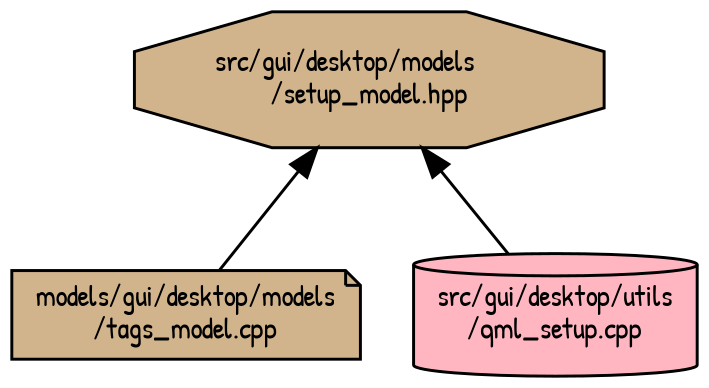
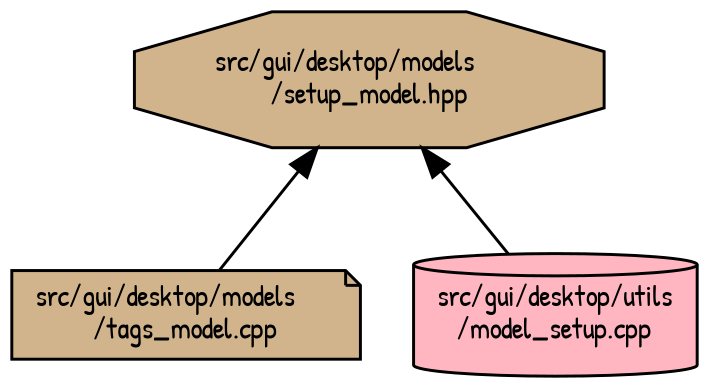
(186, 315) -> (186, 315)
(555, 315) -> (555, 315)
